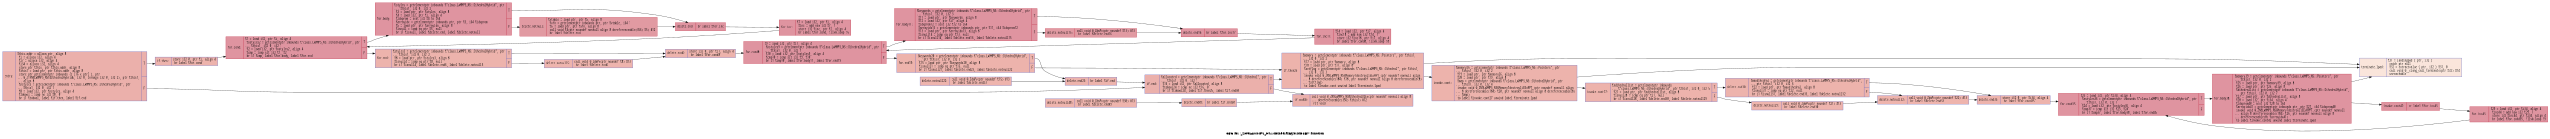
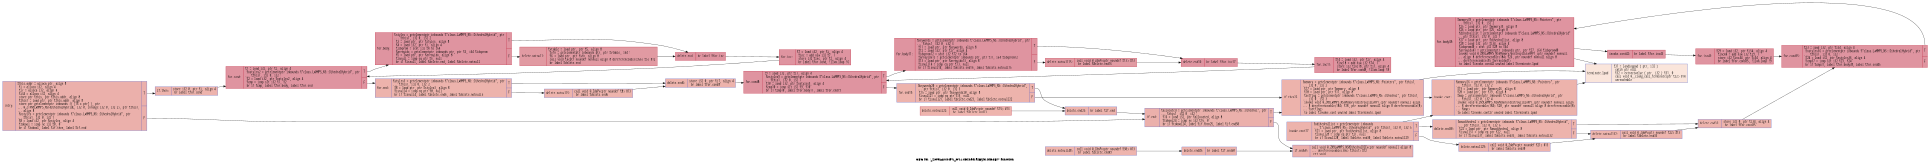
(966, 81) -> (966, 111)
(1580, 88) -> (1417, 119)
